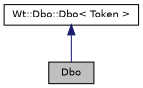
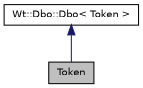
(71, 73) -> (71, 73)
